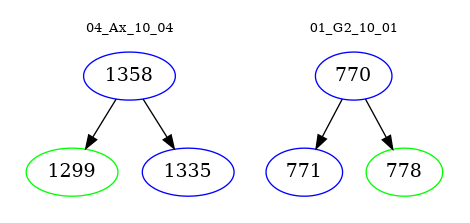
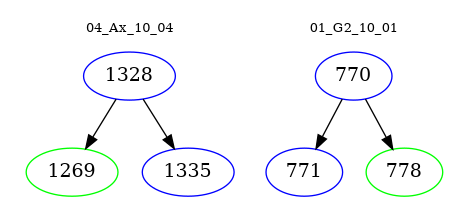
(129, 76) -> (129, 76)
(72, 172) -> (72, 172)
